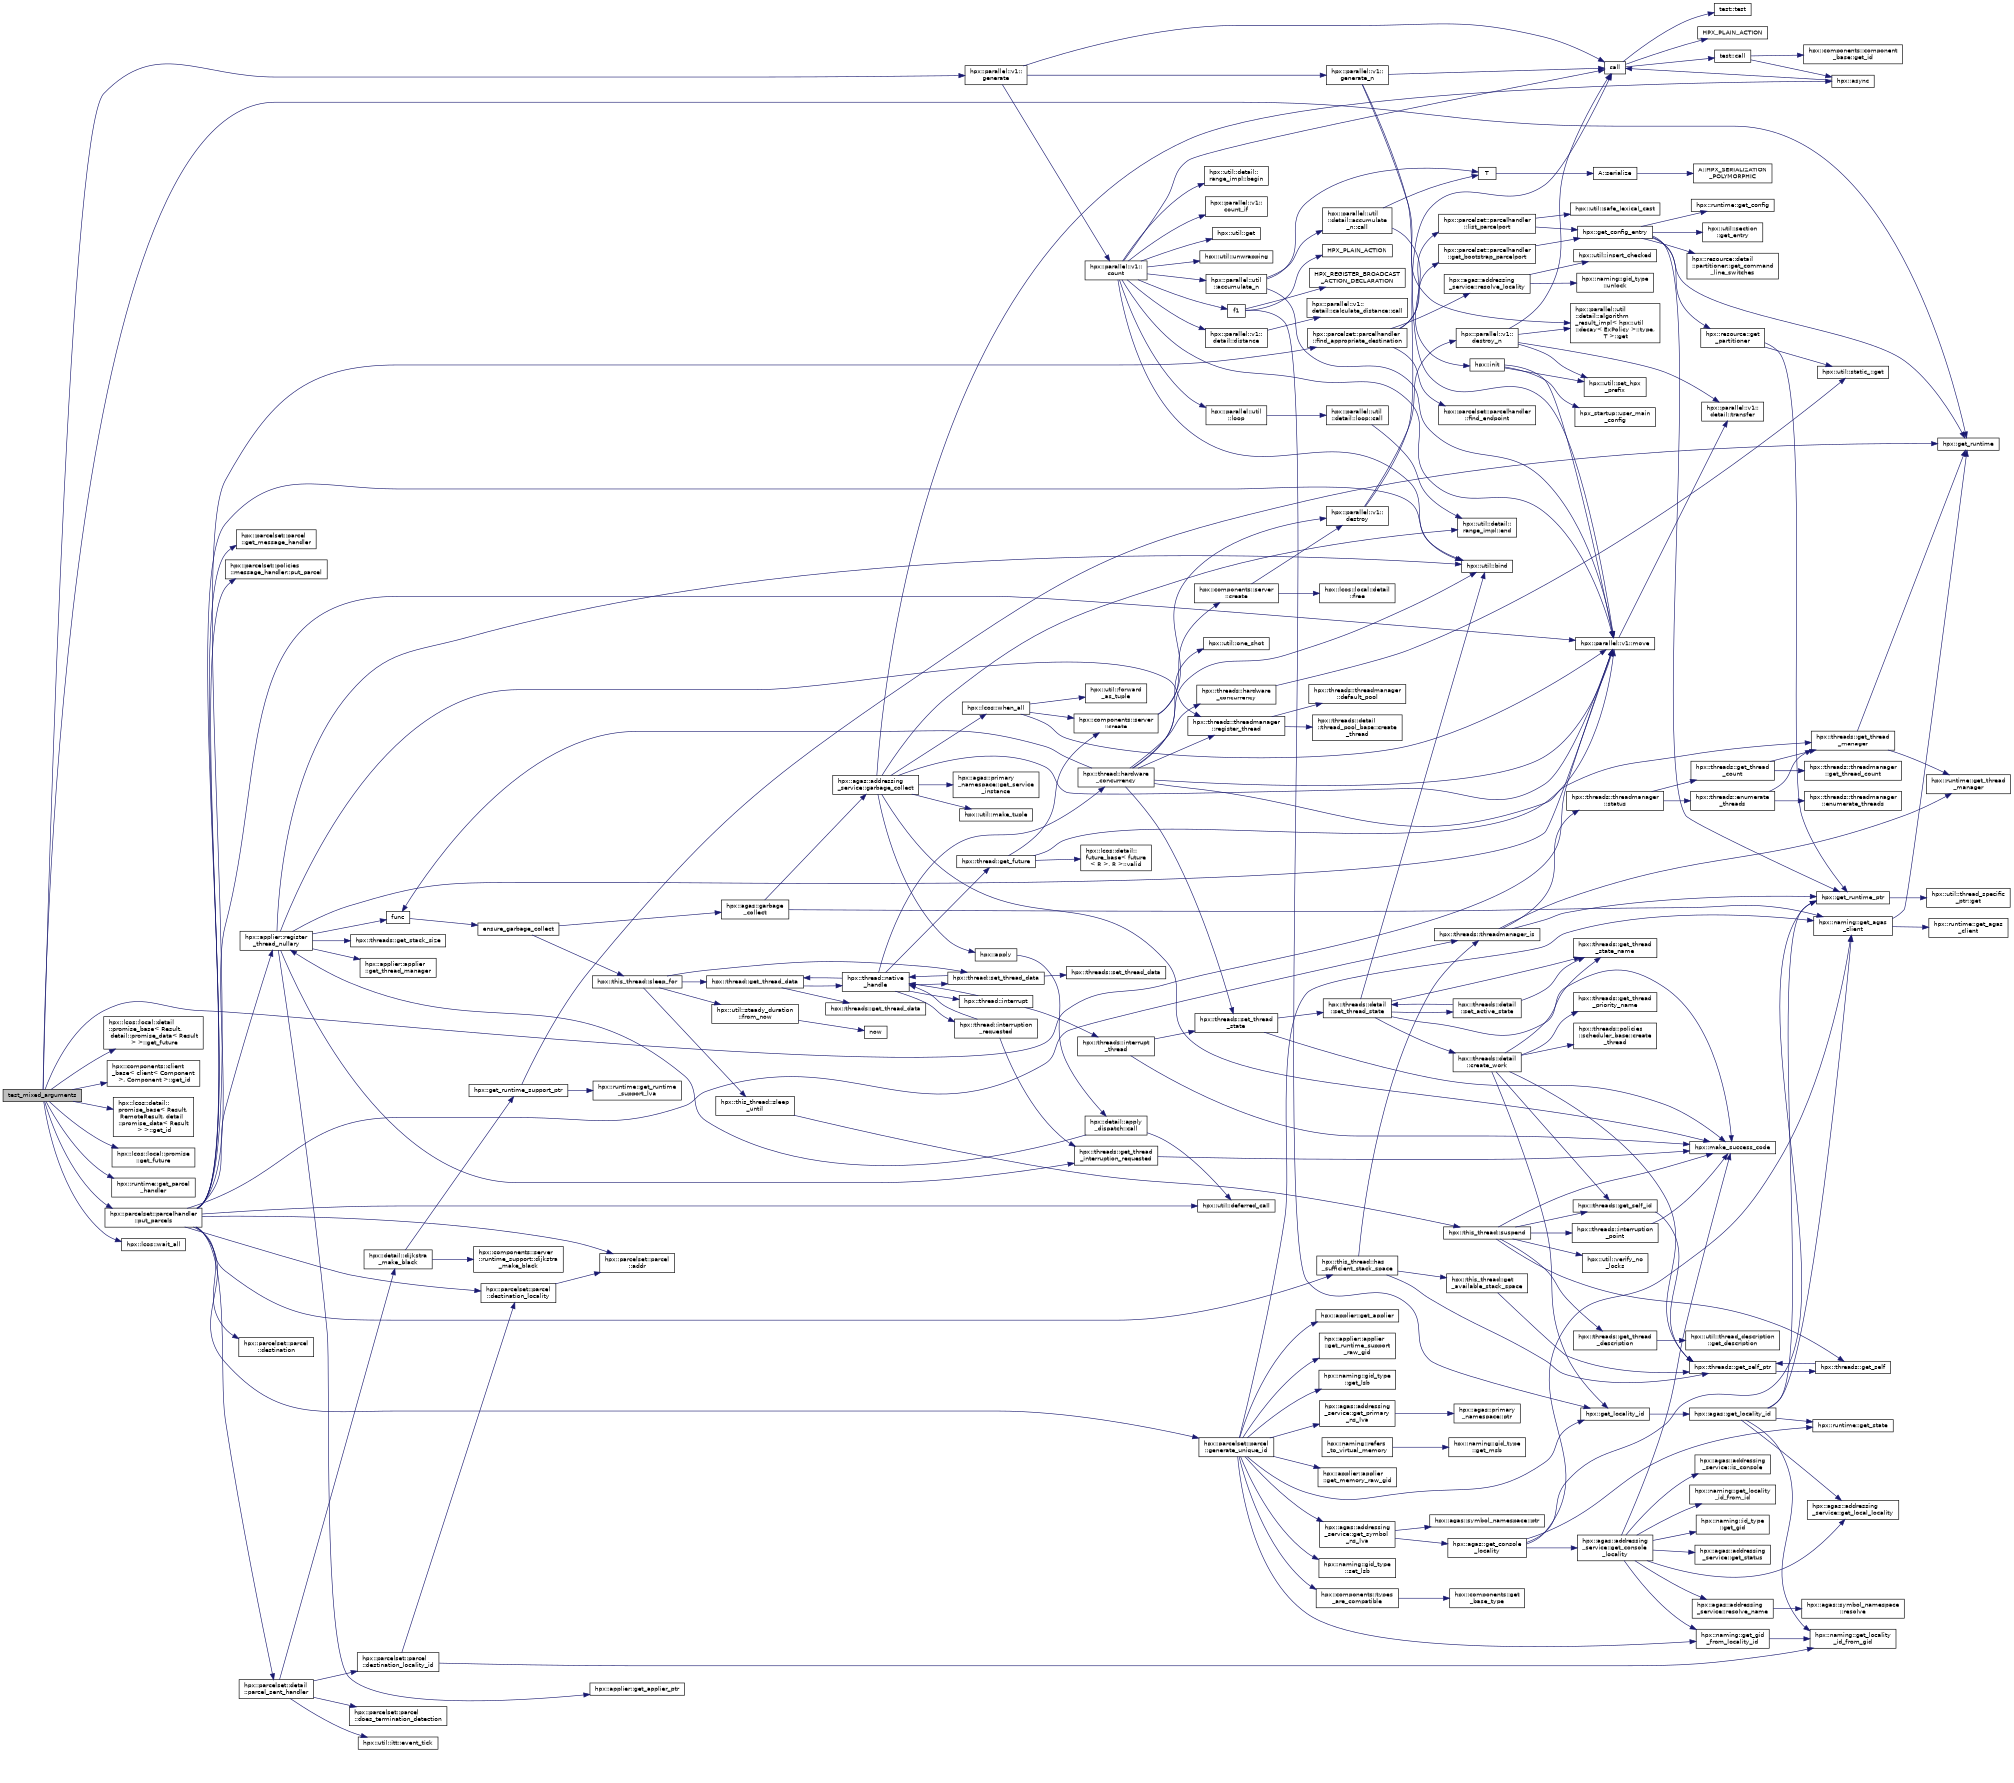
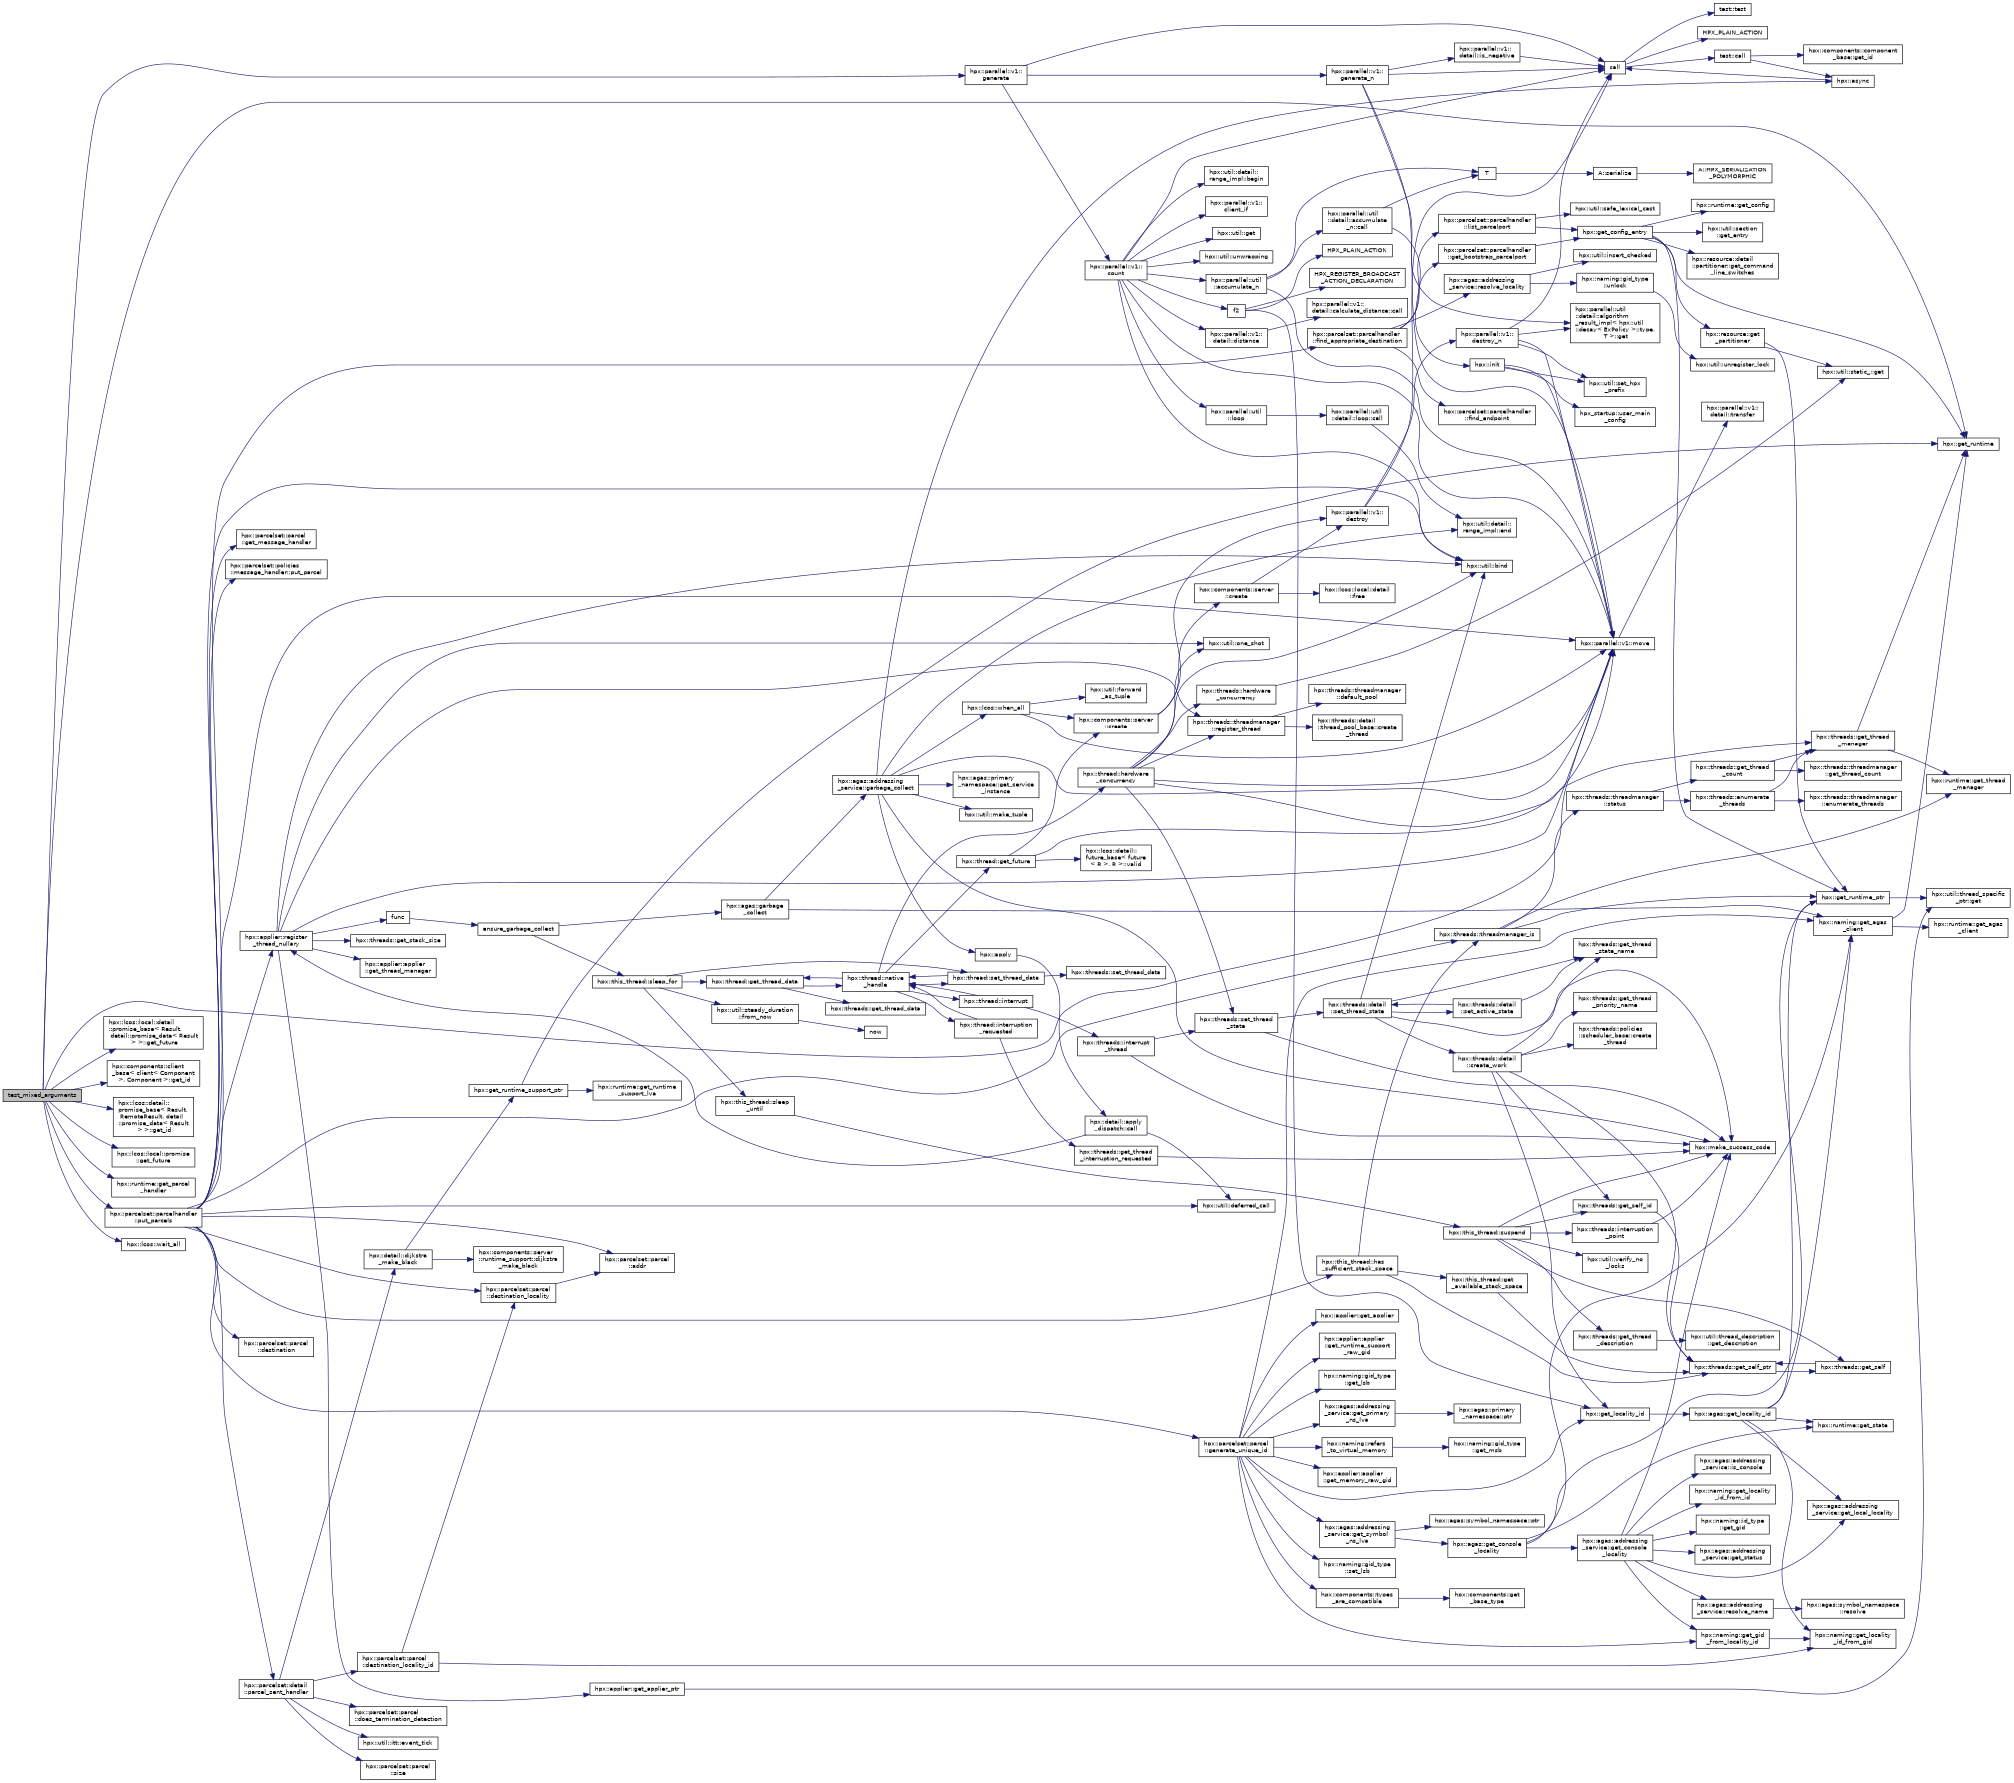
none -> (1487, 52)
(1236, 207) -> (1236, 207)
(1236, 311) -> (1236, 311)
(1620, 360) -> (1576, 478)
none -> (1733, 365)
(717, 731) -> none
(619, 1183) -> (654, 643)
none -> (1295, 1447)
none -> (1674, 1689)
none -> (398, 1770)
